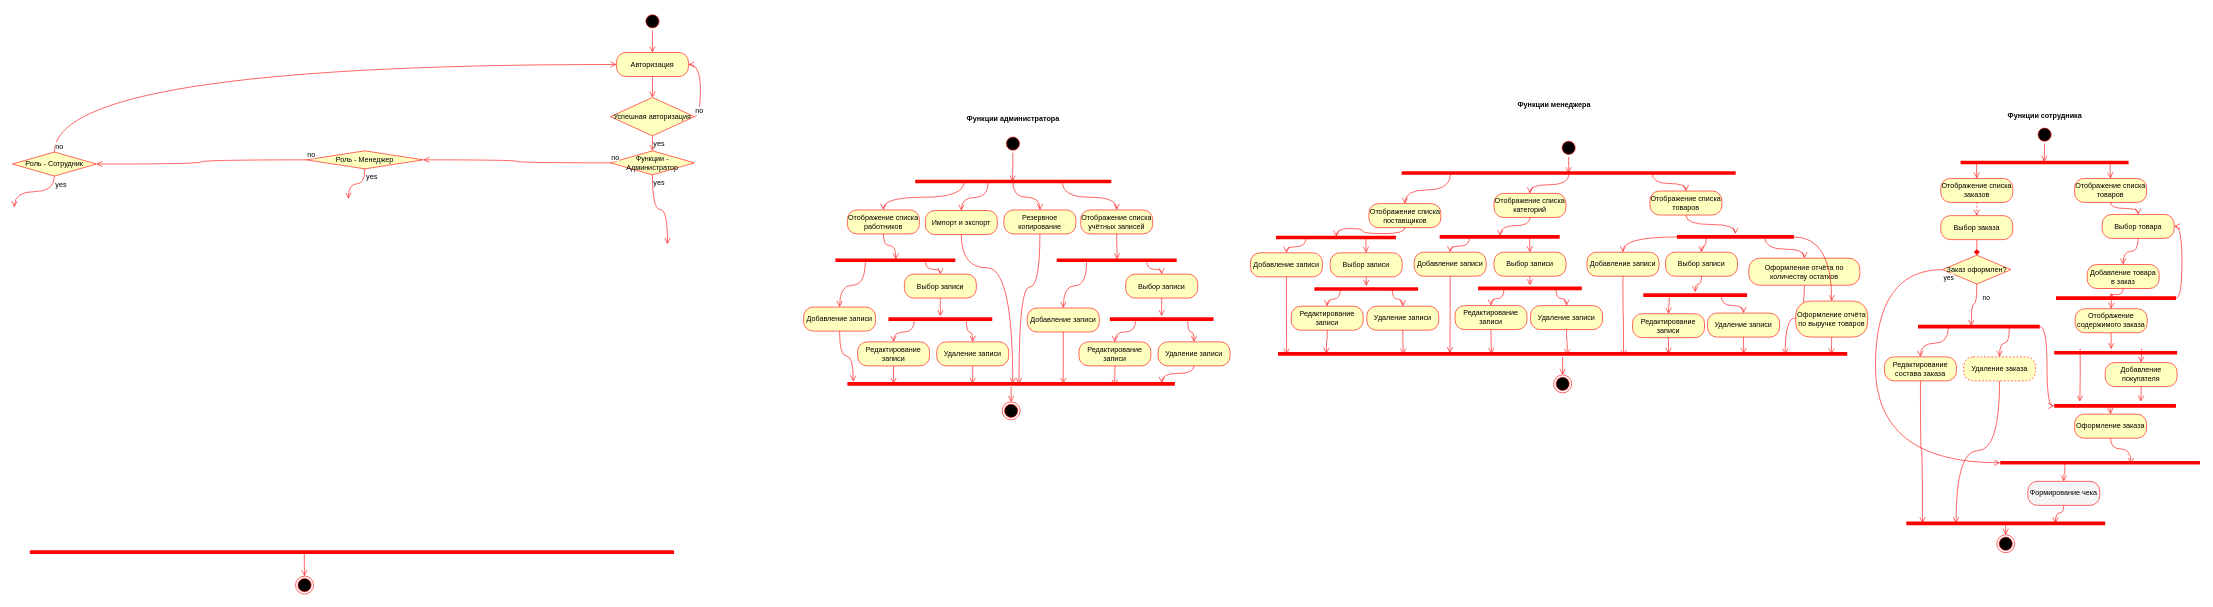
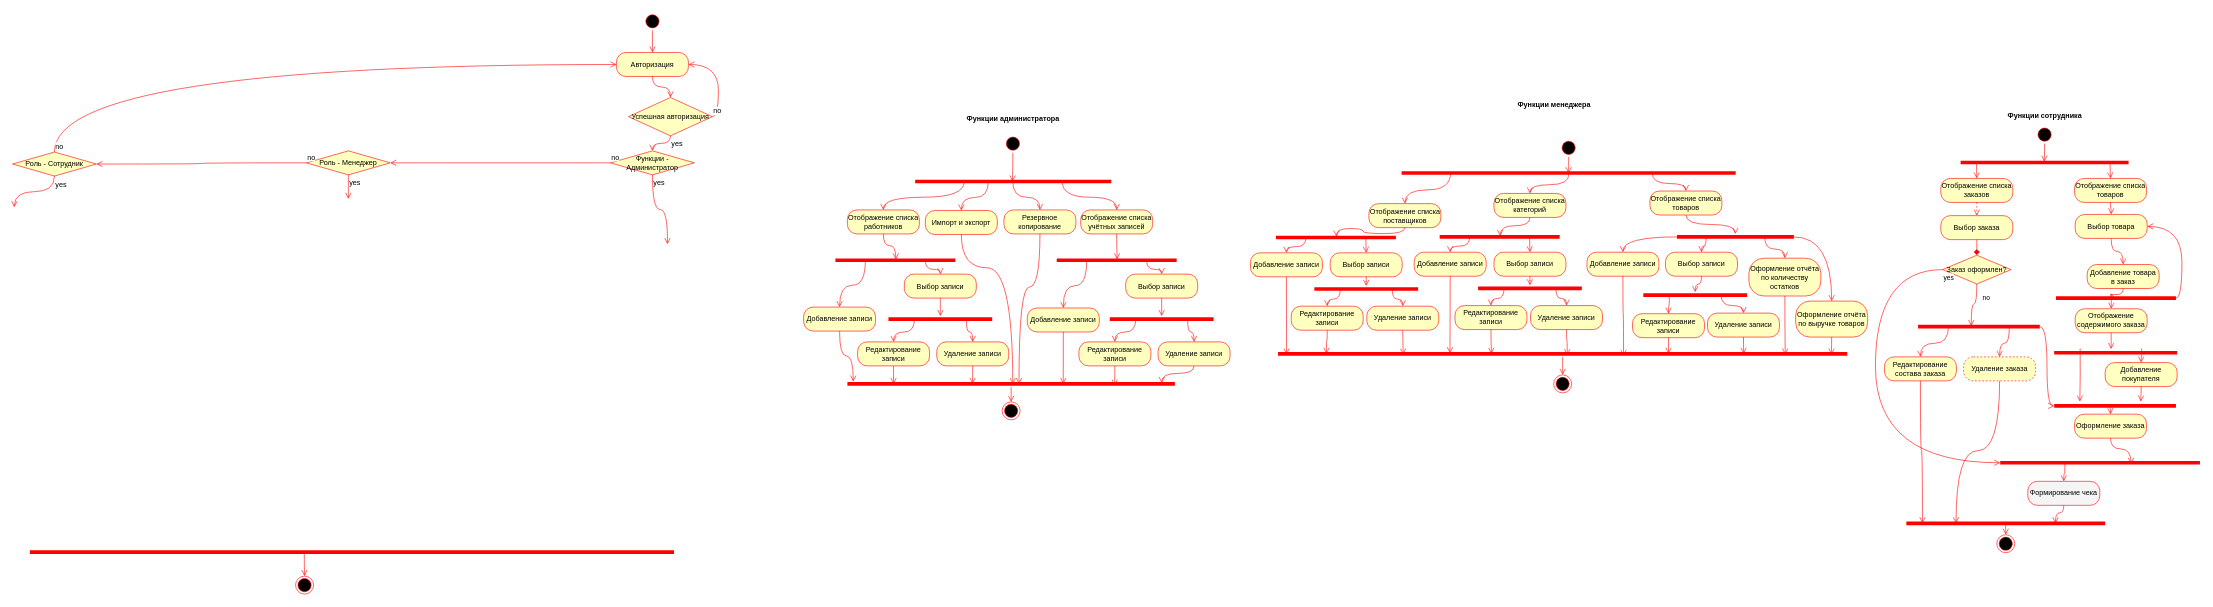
(653, 117) -> (671, 117)
(365, 160) -> (348, 163)
(2139, 227) -> (2112, 227)
(1805, 272) -> (1785, 277)
